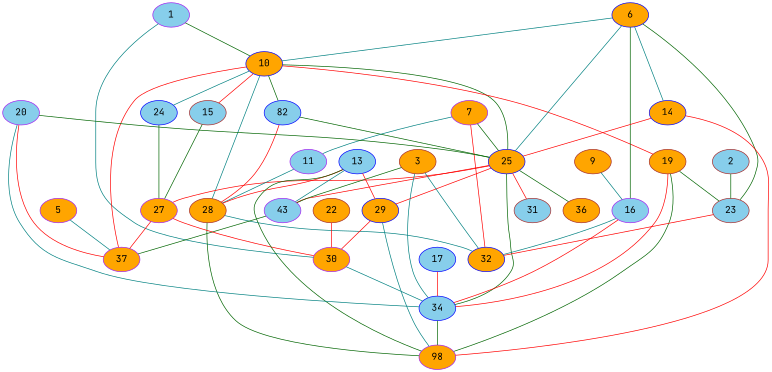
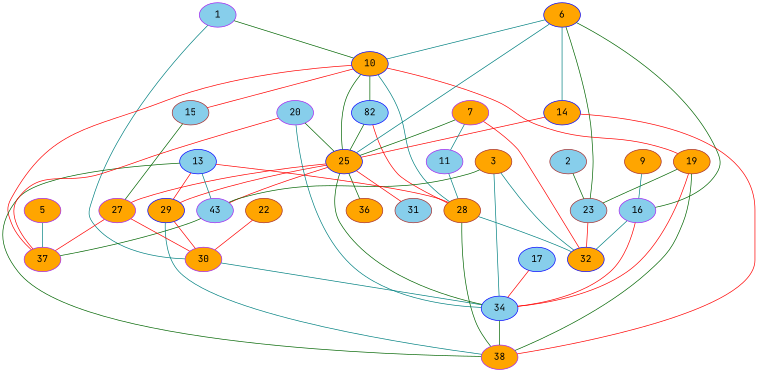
(159, 113) -> none
(437, 357) -> (500, 357)
